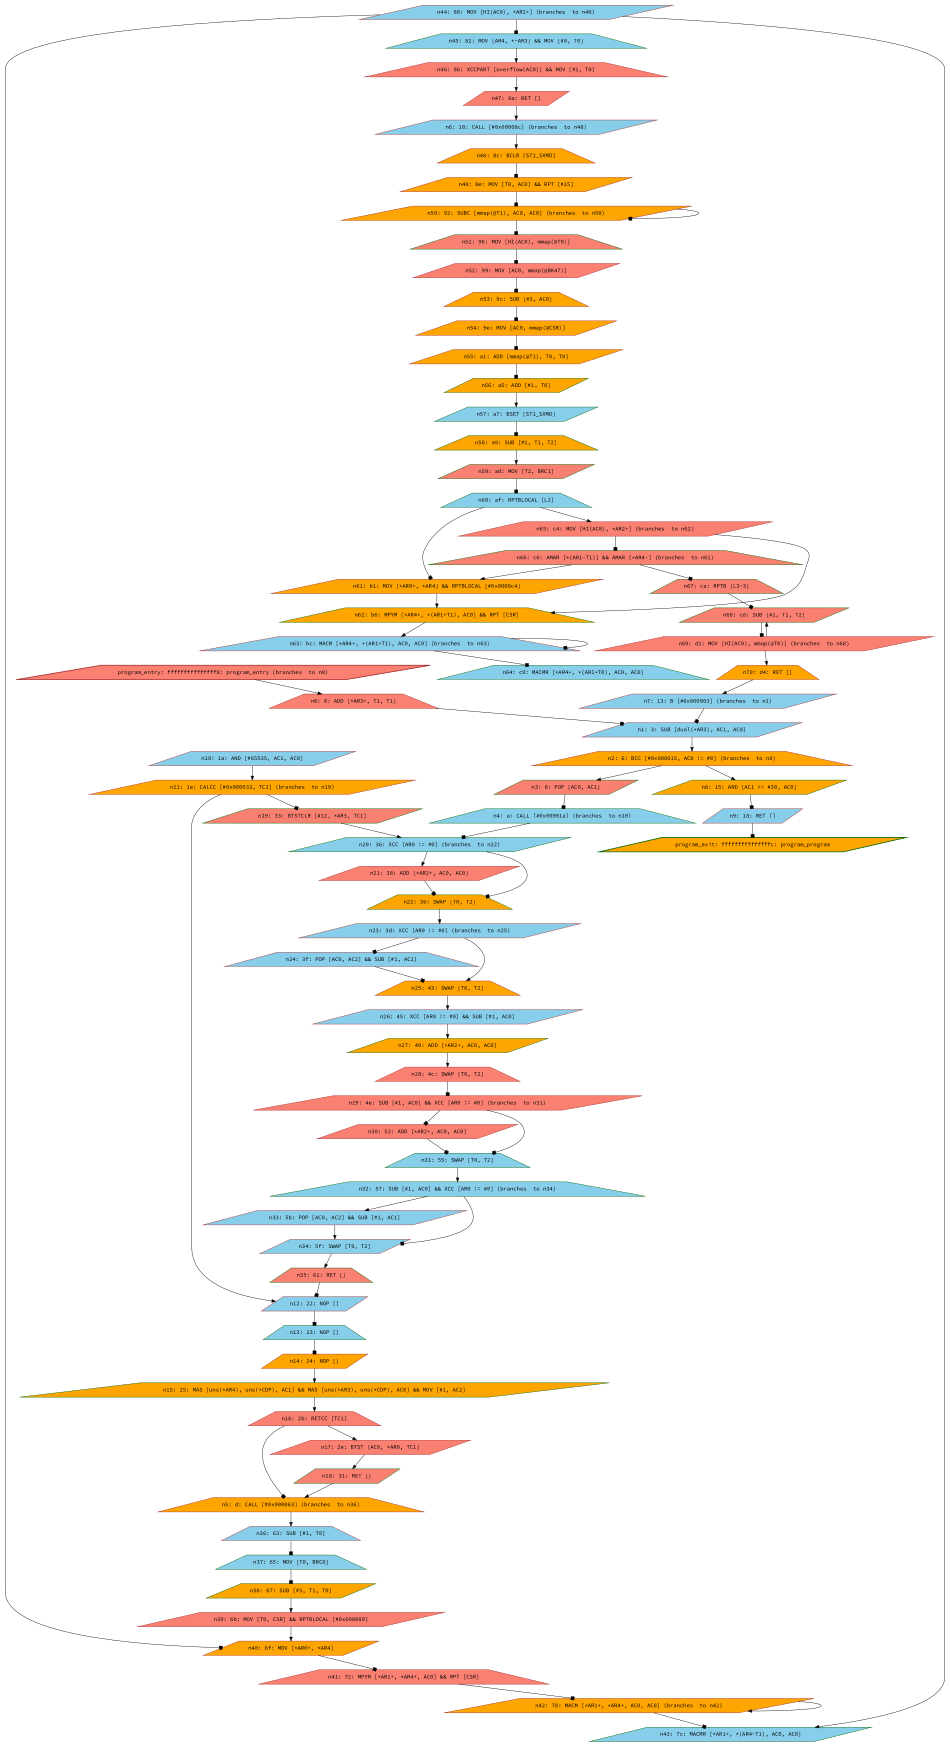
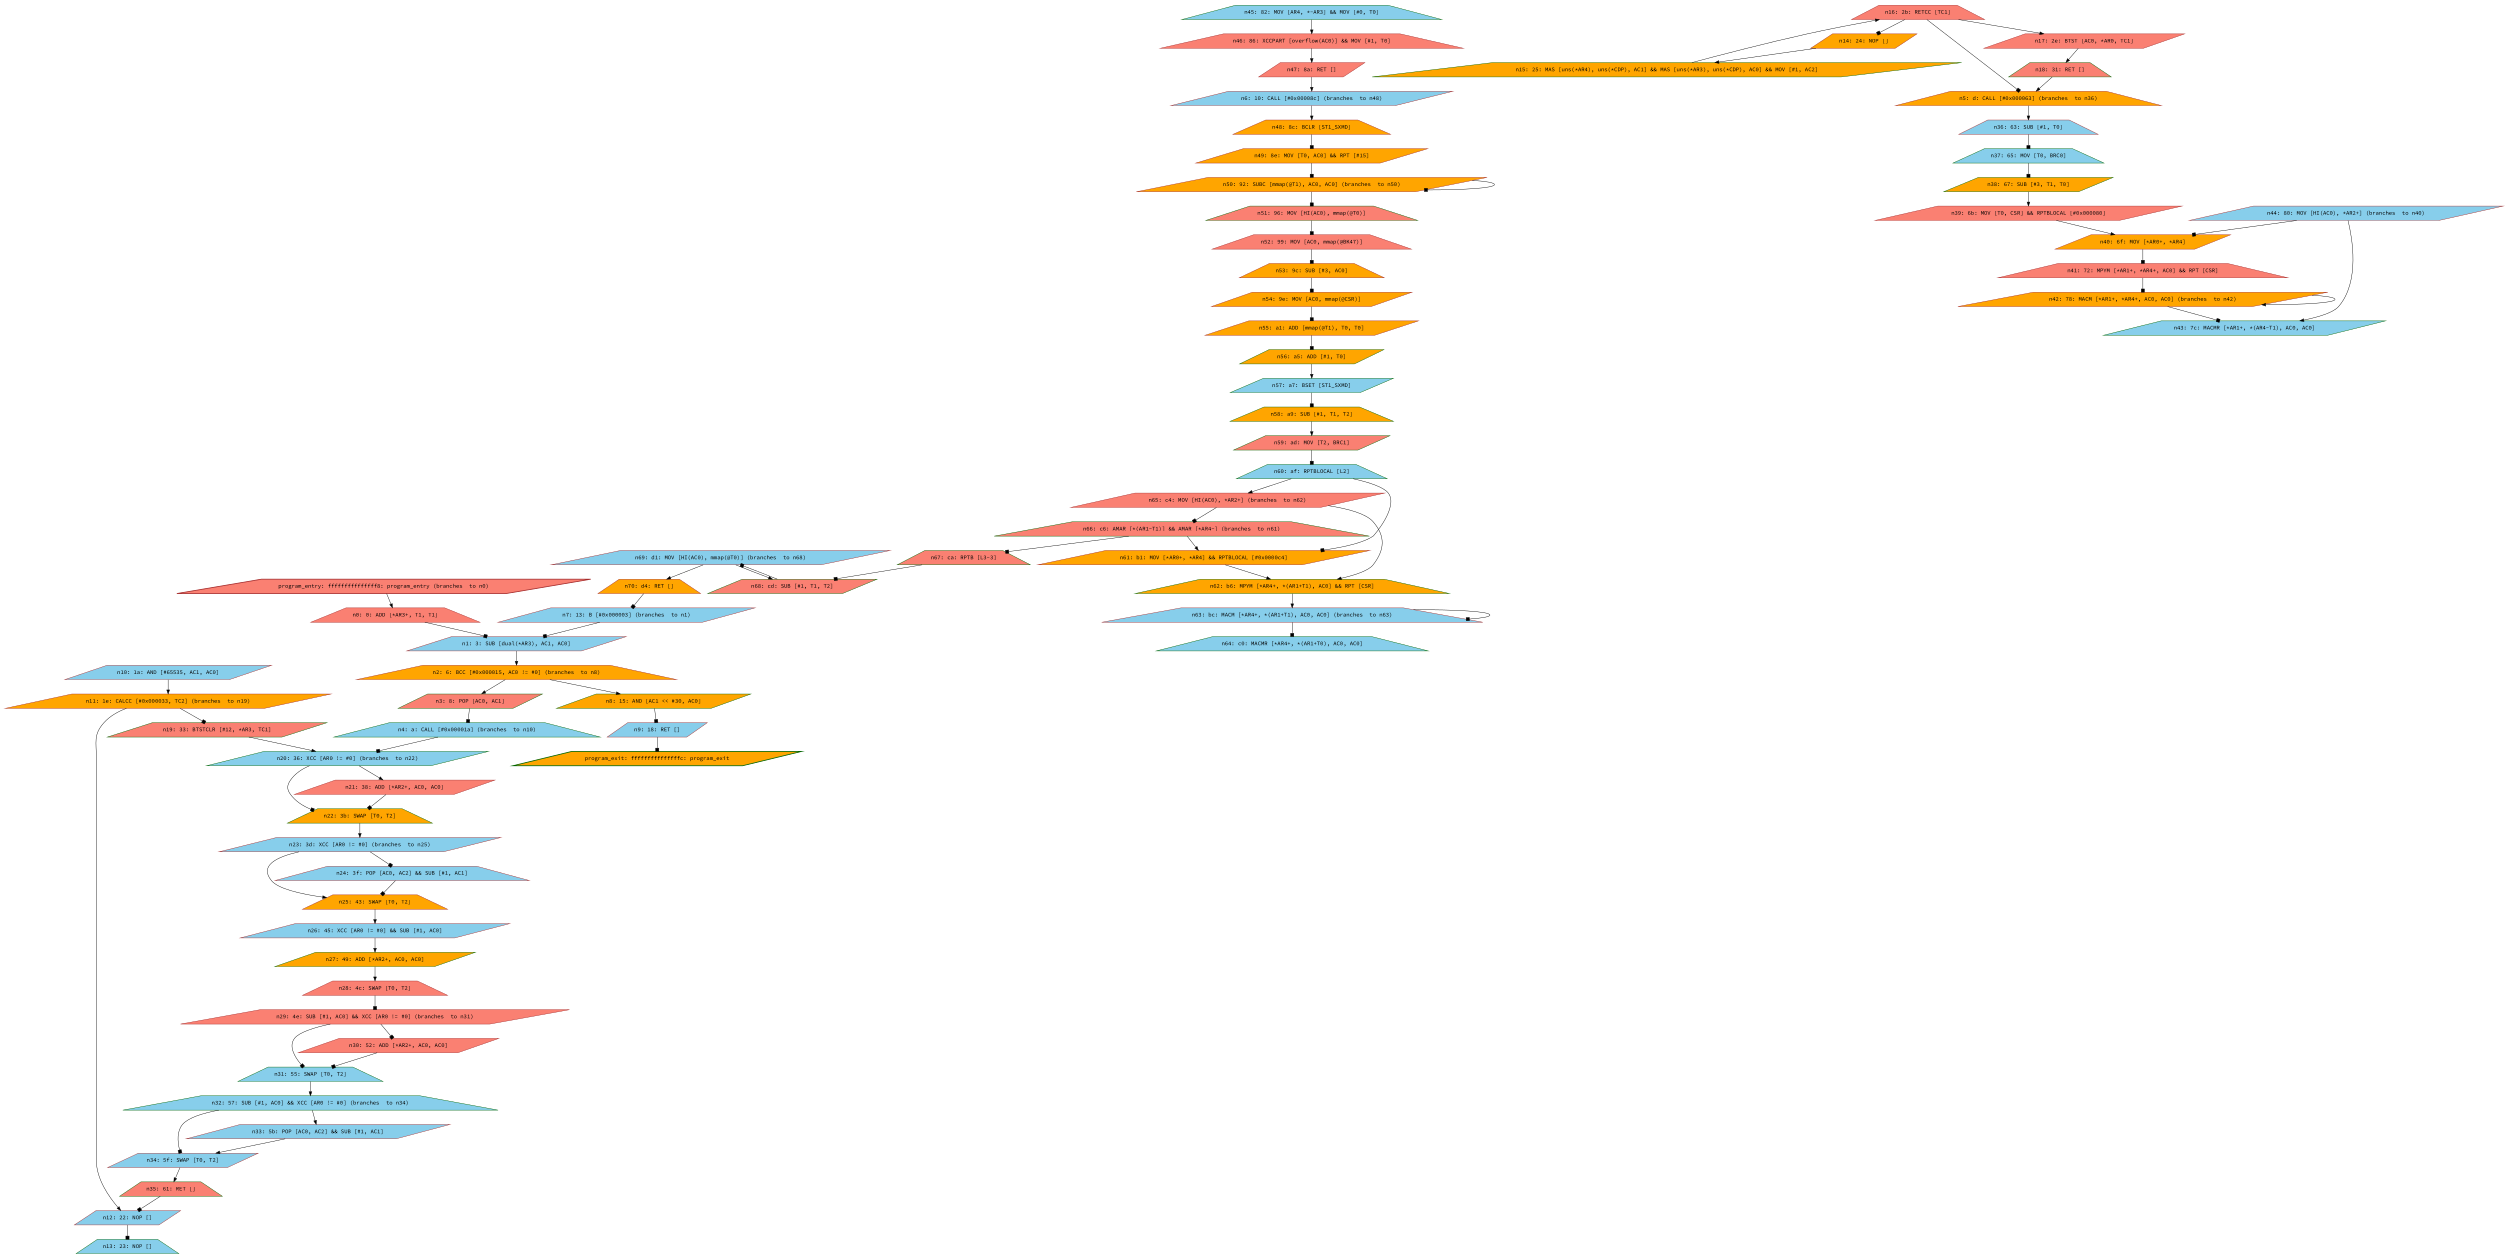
(516, 25) -> none
(516, 271) -> (1312, 242)
(764, 644) -> (721, 558)
(740, 686) -> (639, 599)
(753, 845) -> (657, 759)
(315, 1345) -> (1893, 26)
(347, 1476) -> (2060, 70)
